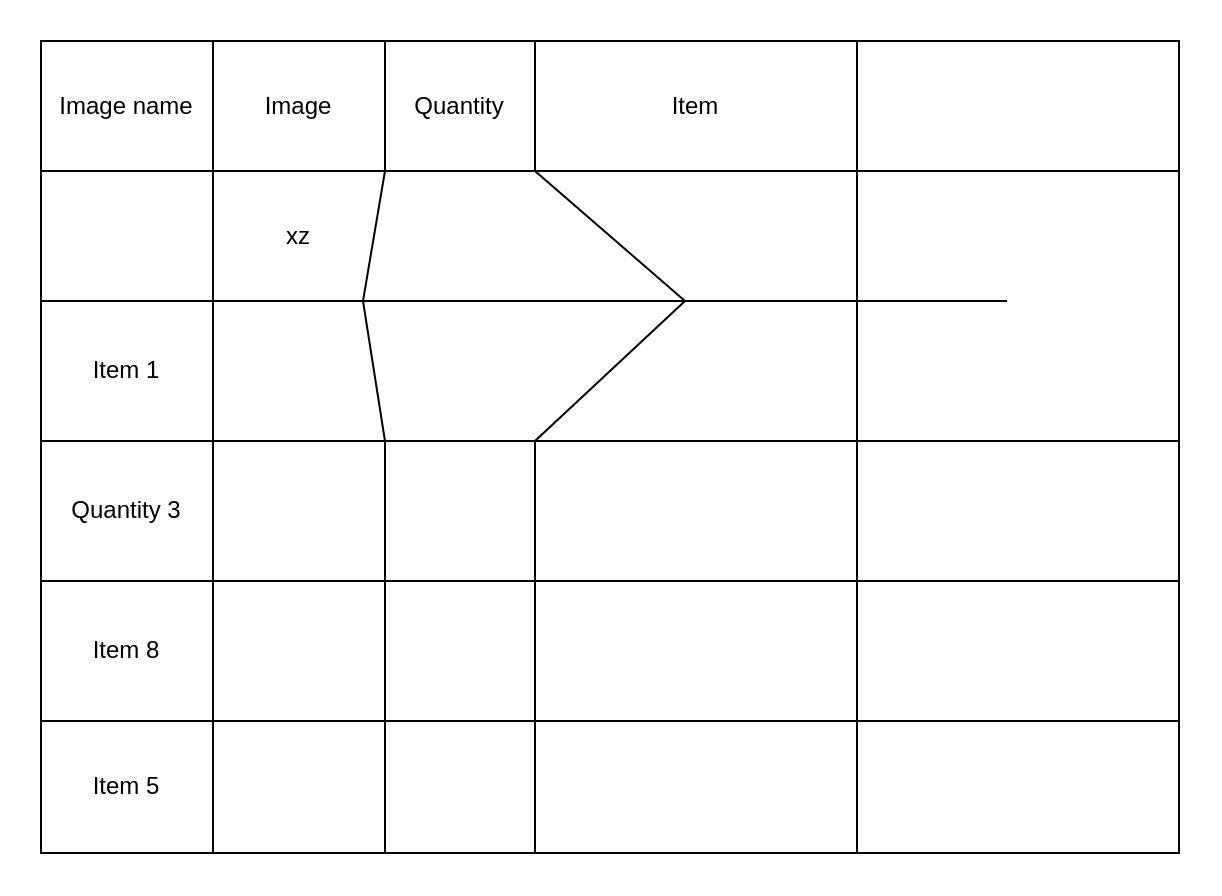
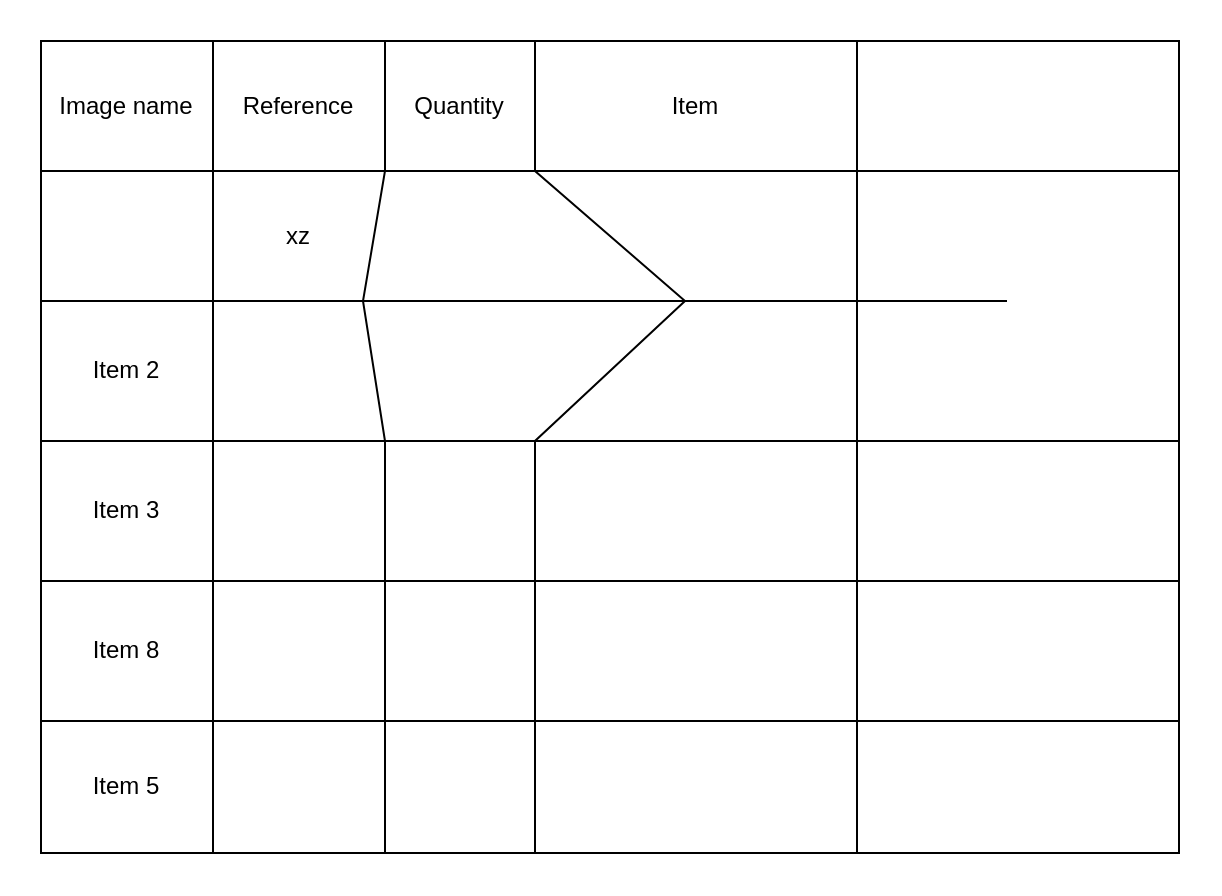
(299, 107) -> (299, 107)
(127, 371) -> (127, 371)
(127, 511) -> (127, 511)
